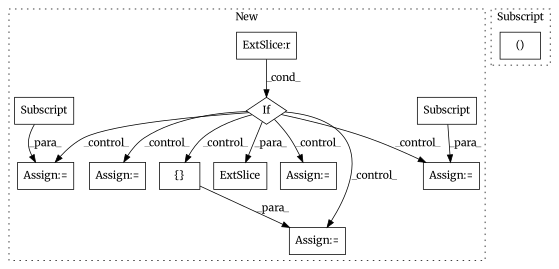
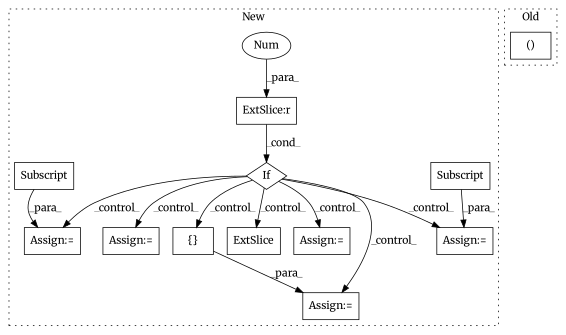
(521, 18) -> (531, 18)
none -> (267, 46)
(271, 143) -> (283, 208)
